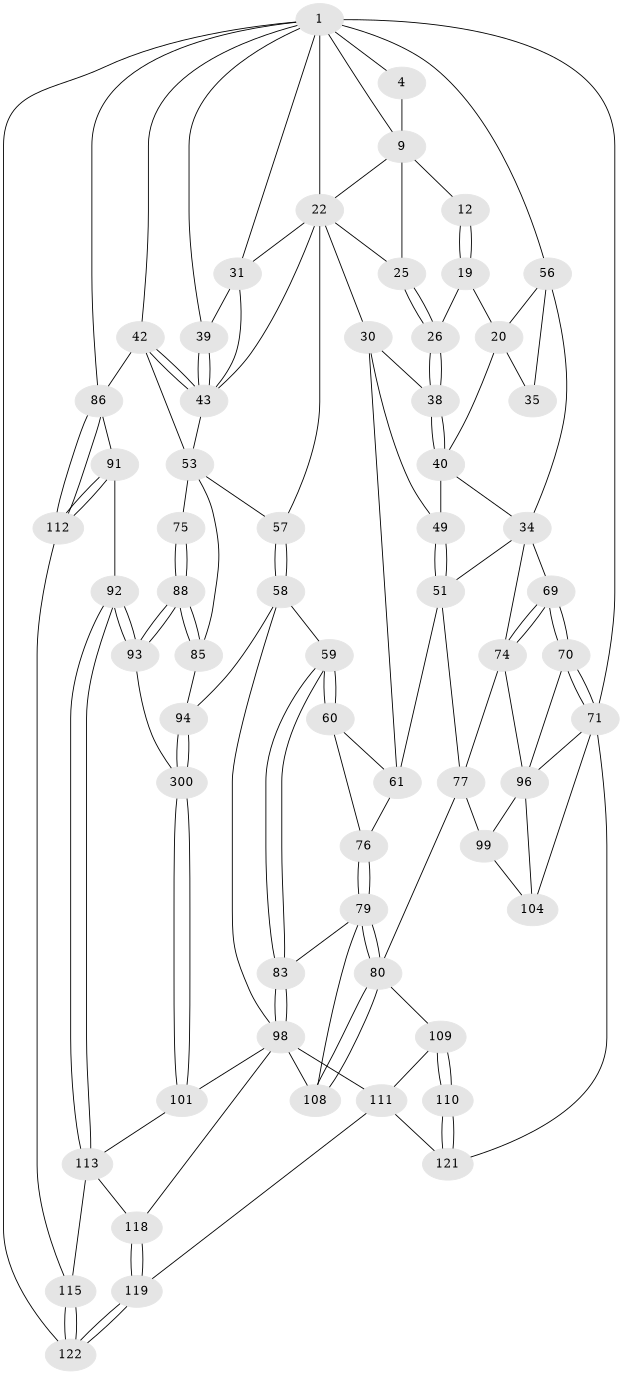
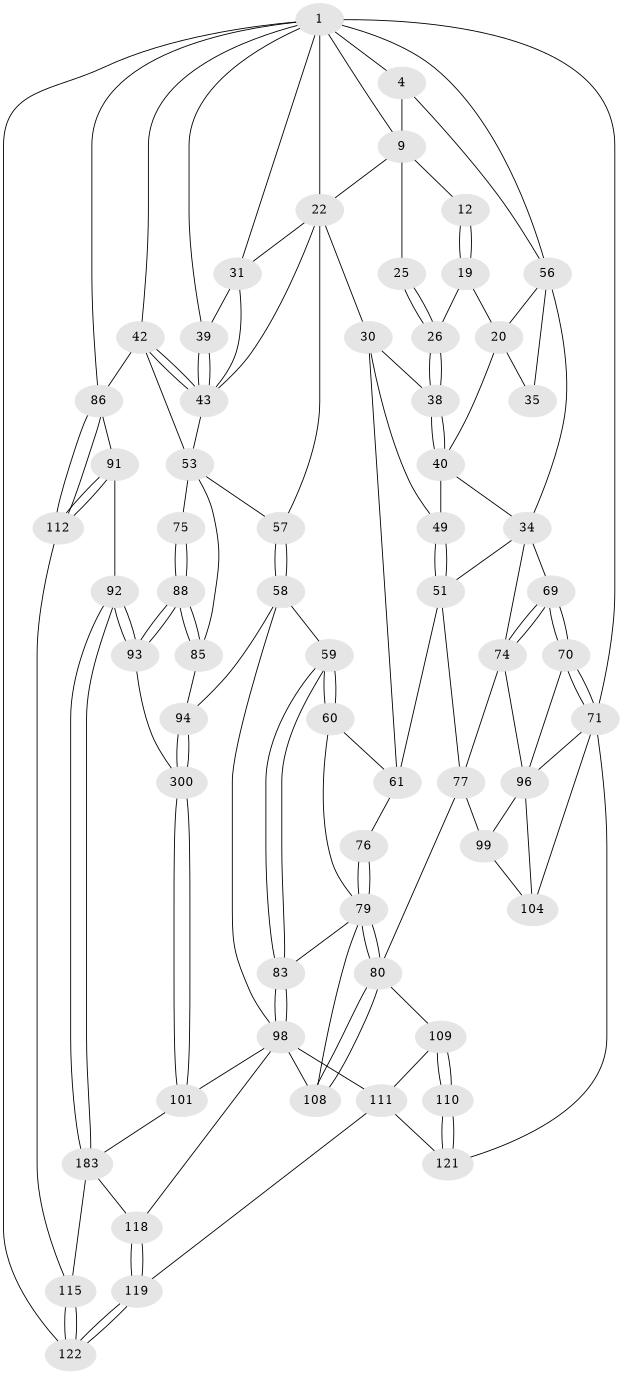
none -> (482, 174)
(361, 242) -> none
(347, 783) -> (324, 818)
(87, 1164) -> (87, 1164)
